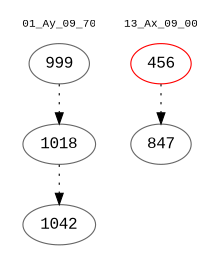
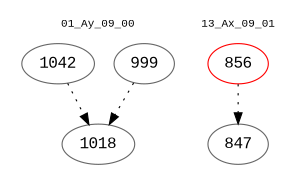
(60, 24) -> (98, 24)
(162, 24) -> (239, 24)
(161, 64) -> (238, 64)
(59, 179) -> (76, 99)
